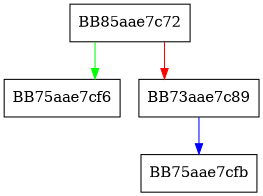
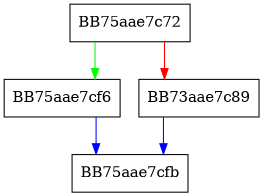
(130, 23) -> (130, 23)
none -> (96, 130)
